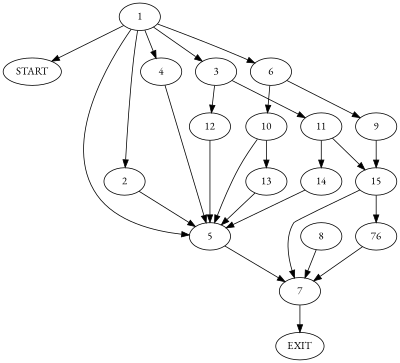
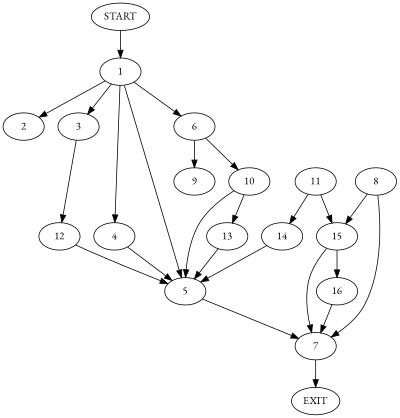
(91, 42) -> (120, 40)
(263, 96) -> none
(376, 150) -> (359, 206)
(164, 207) -> none
(376, 236) -> (337, 291)
